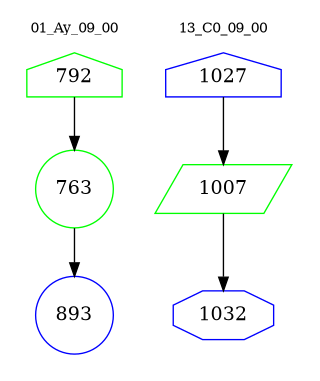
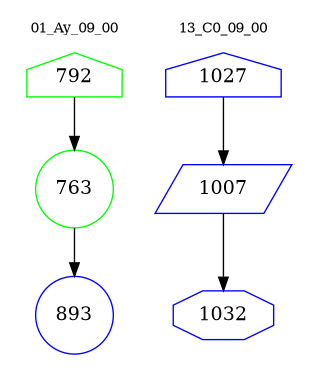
(223, 189) -> (223, 189)
